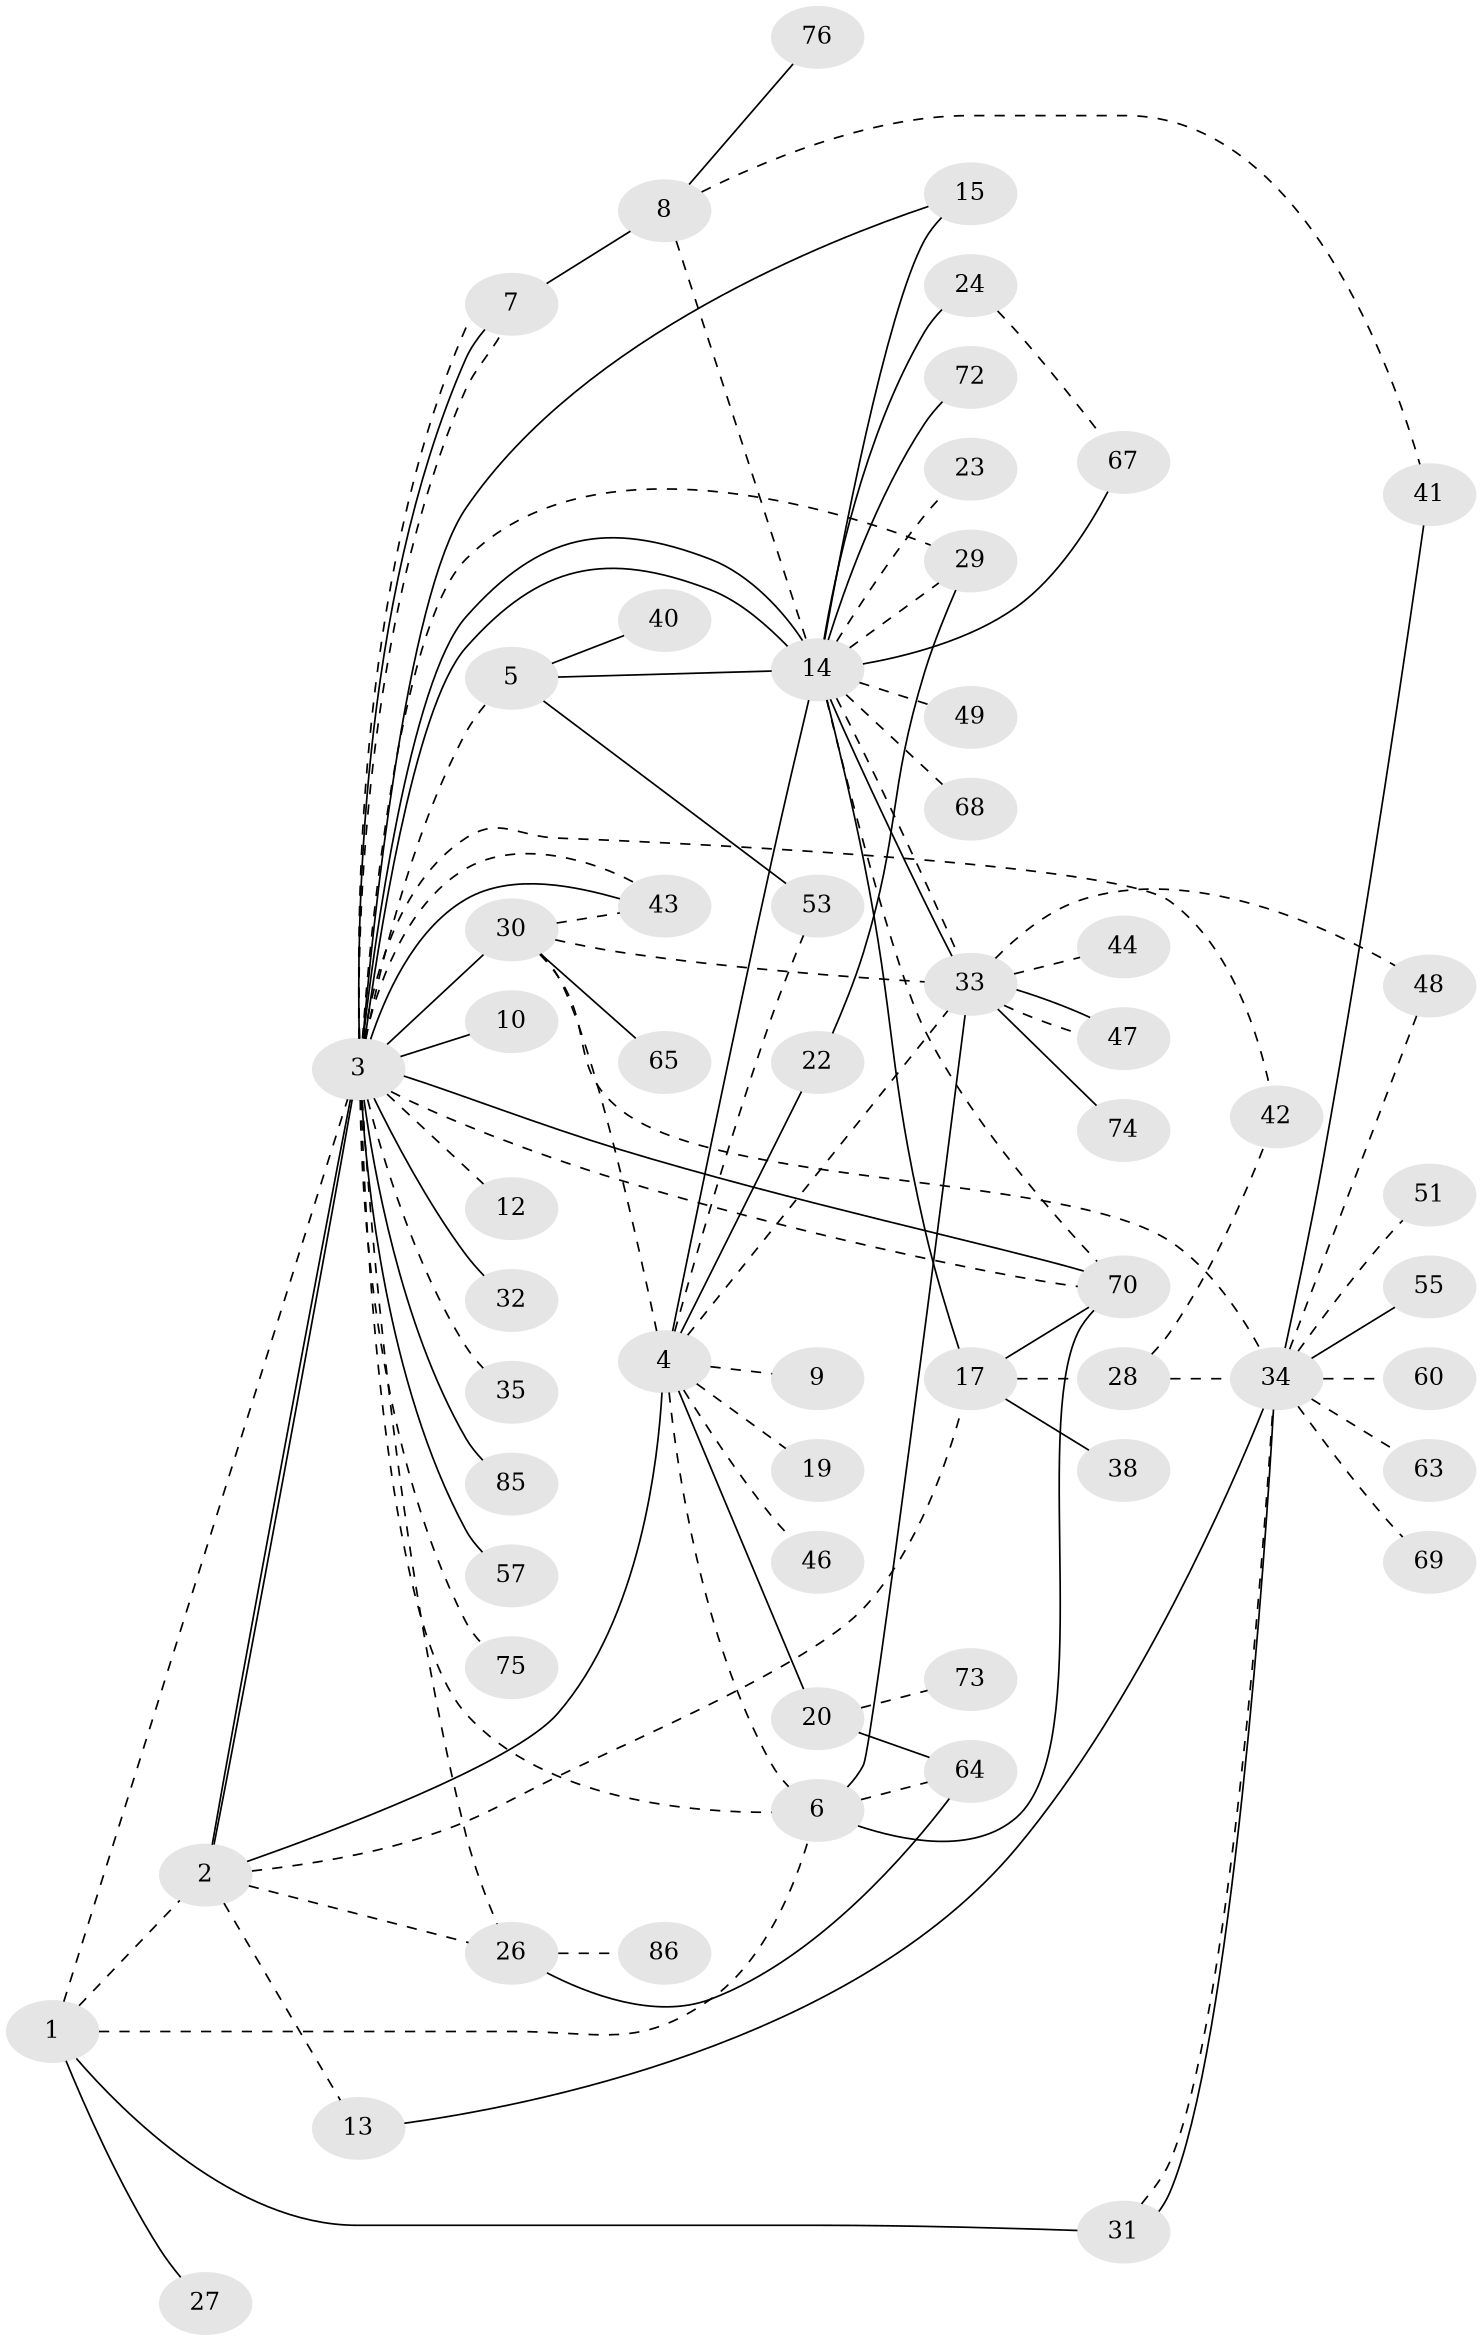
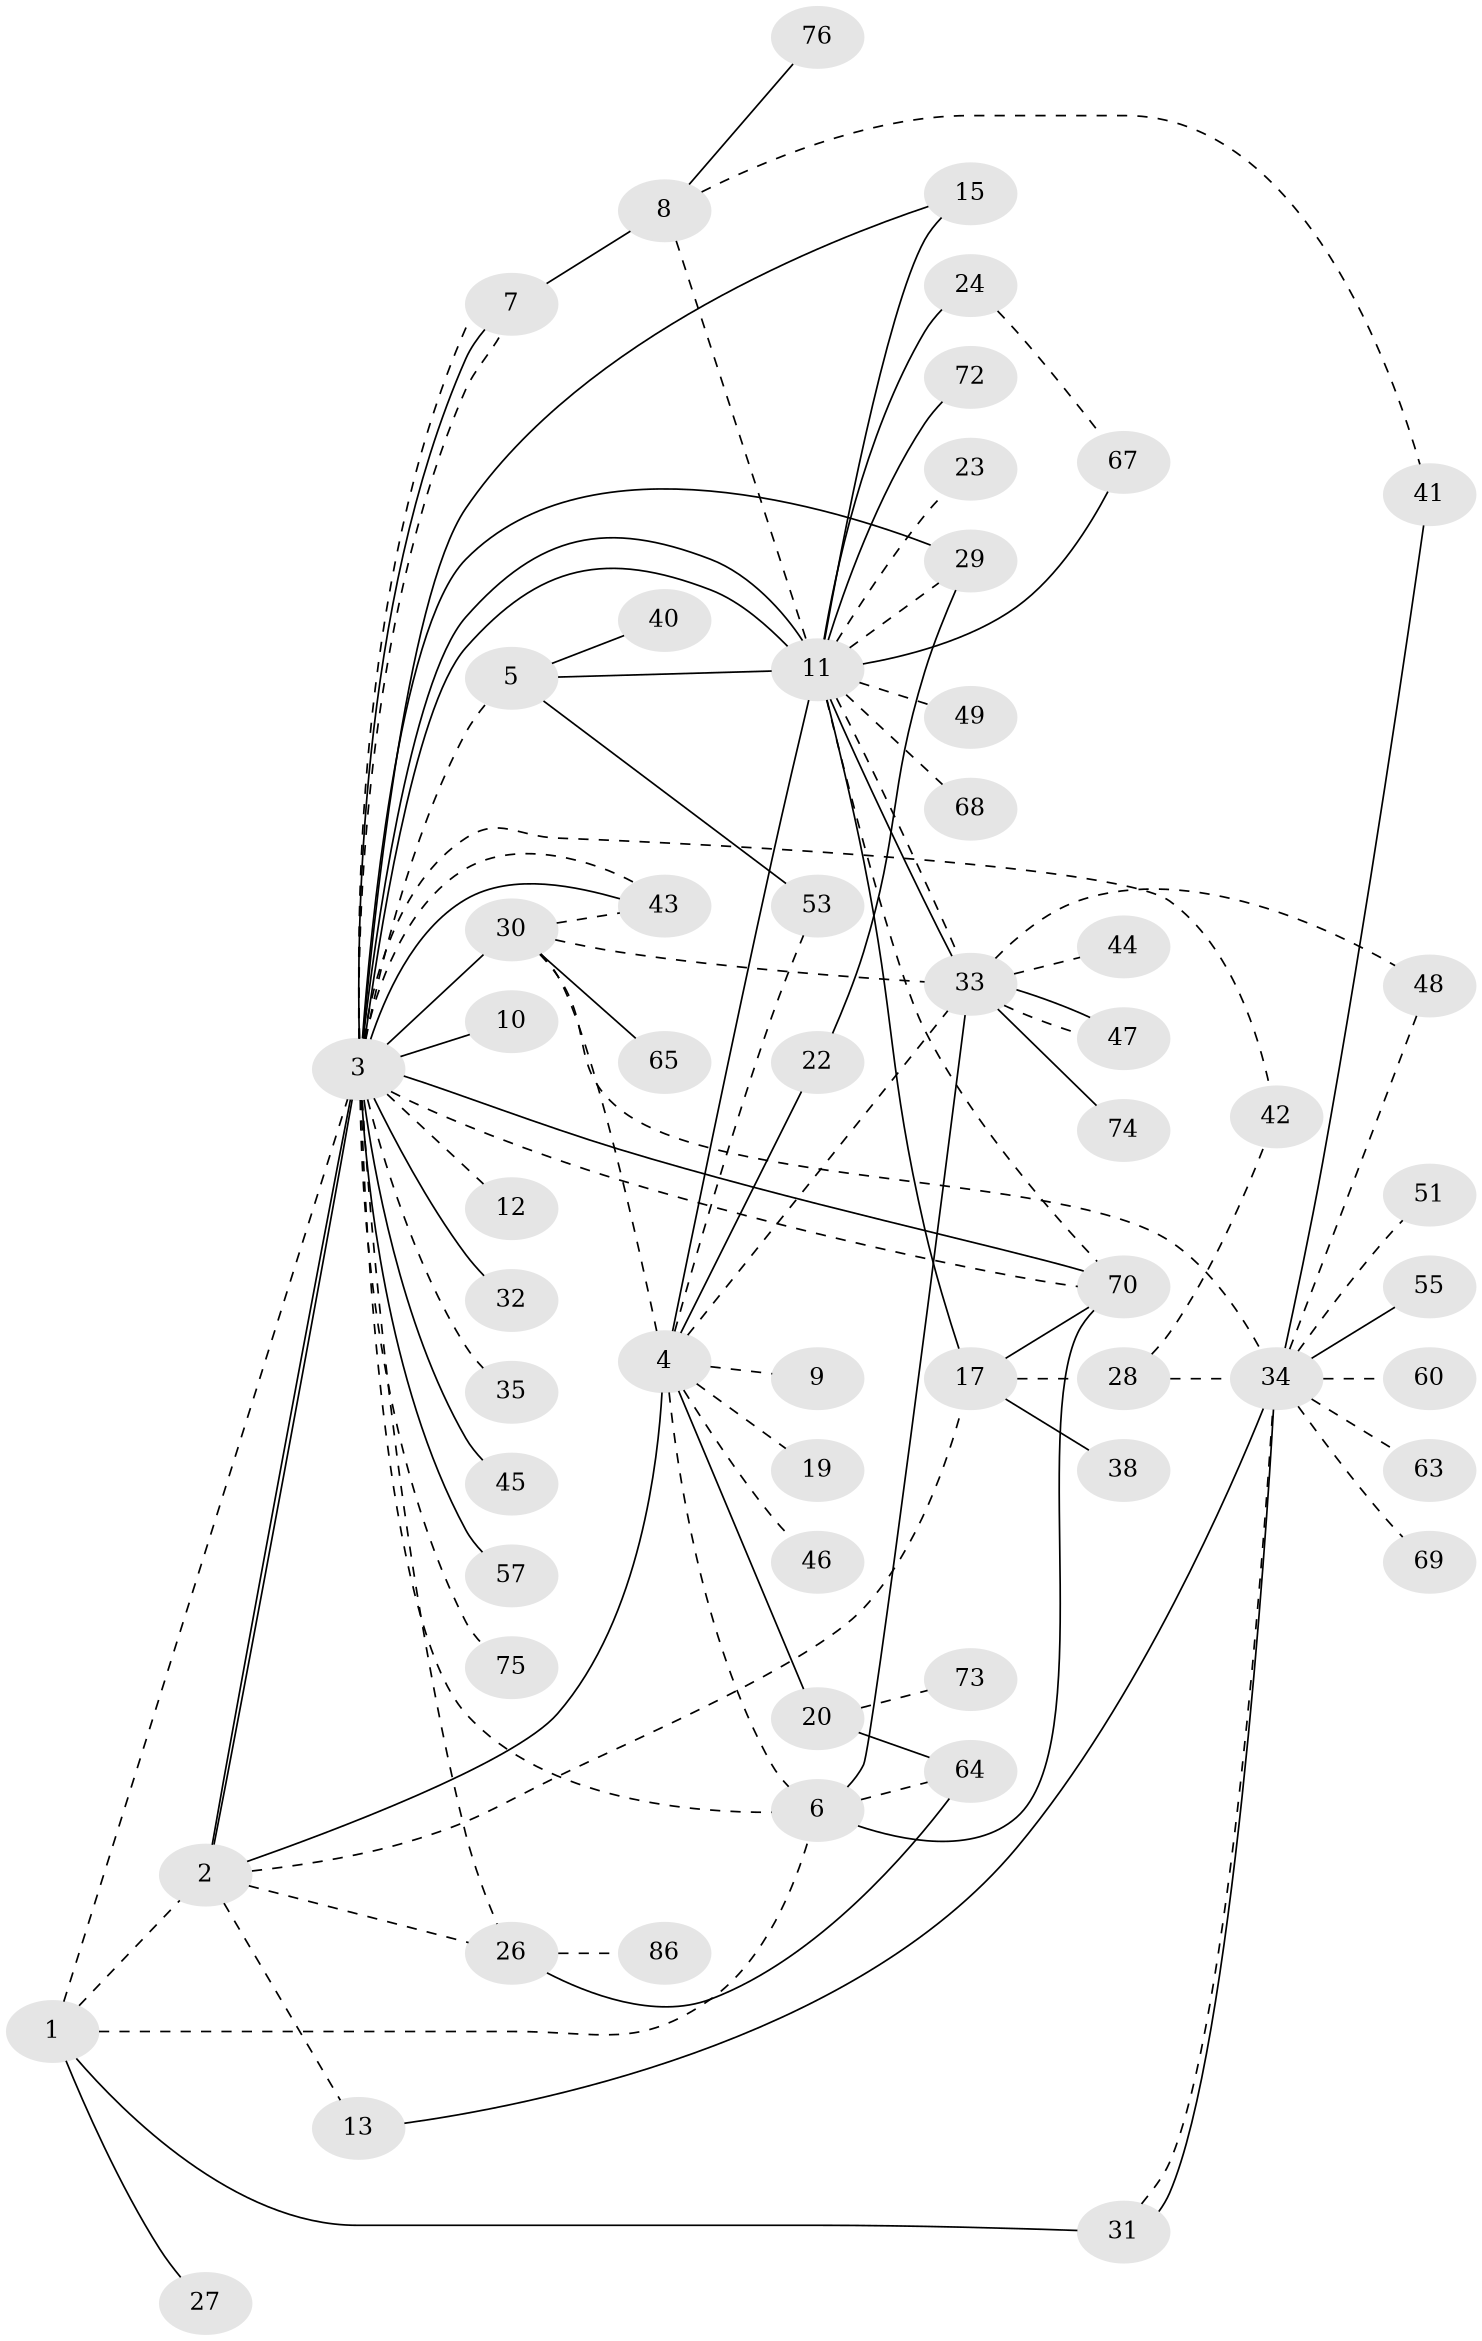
(464, 562) -> (464, 562)
(818, 670) -> (818, 670)
(512, 1484) -> (512, 1484)
